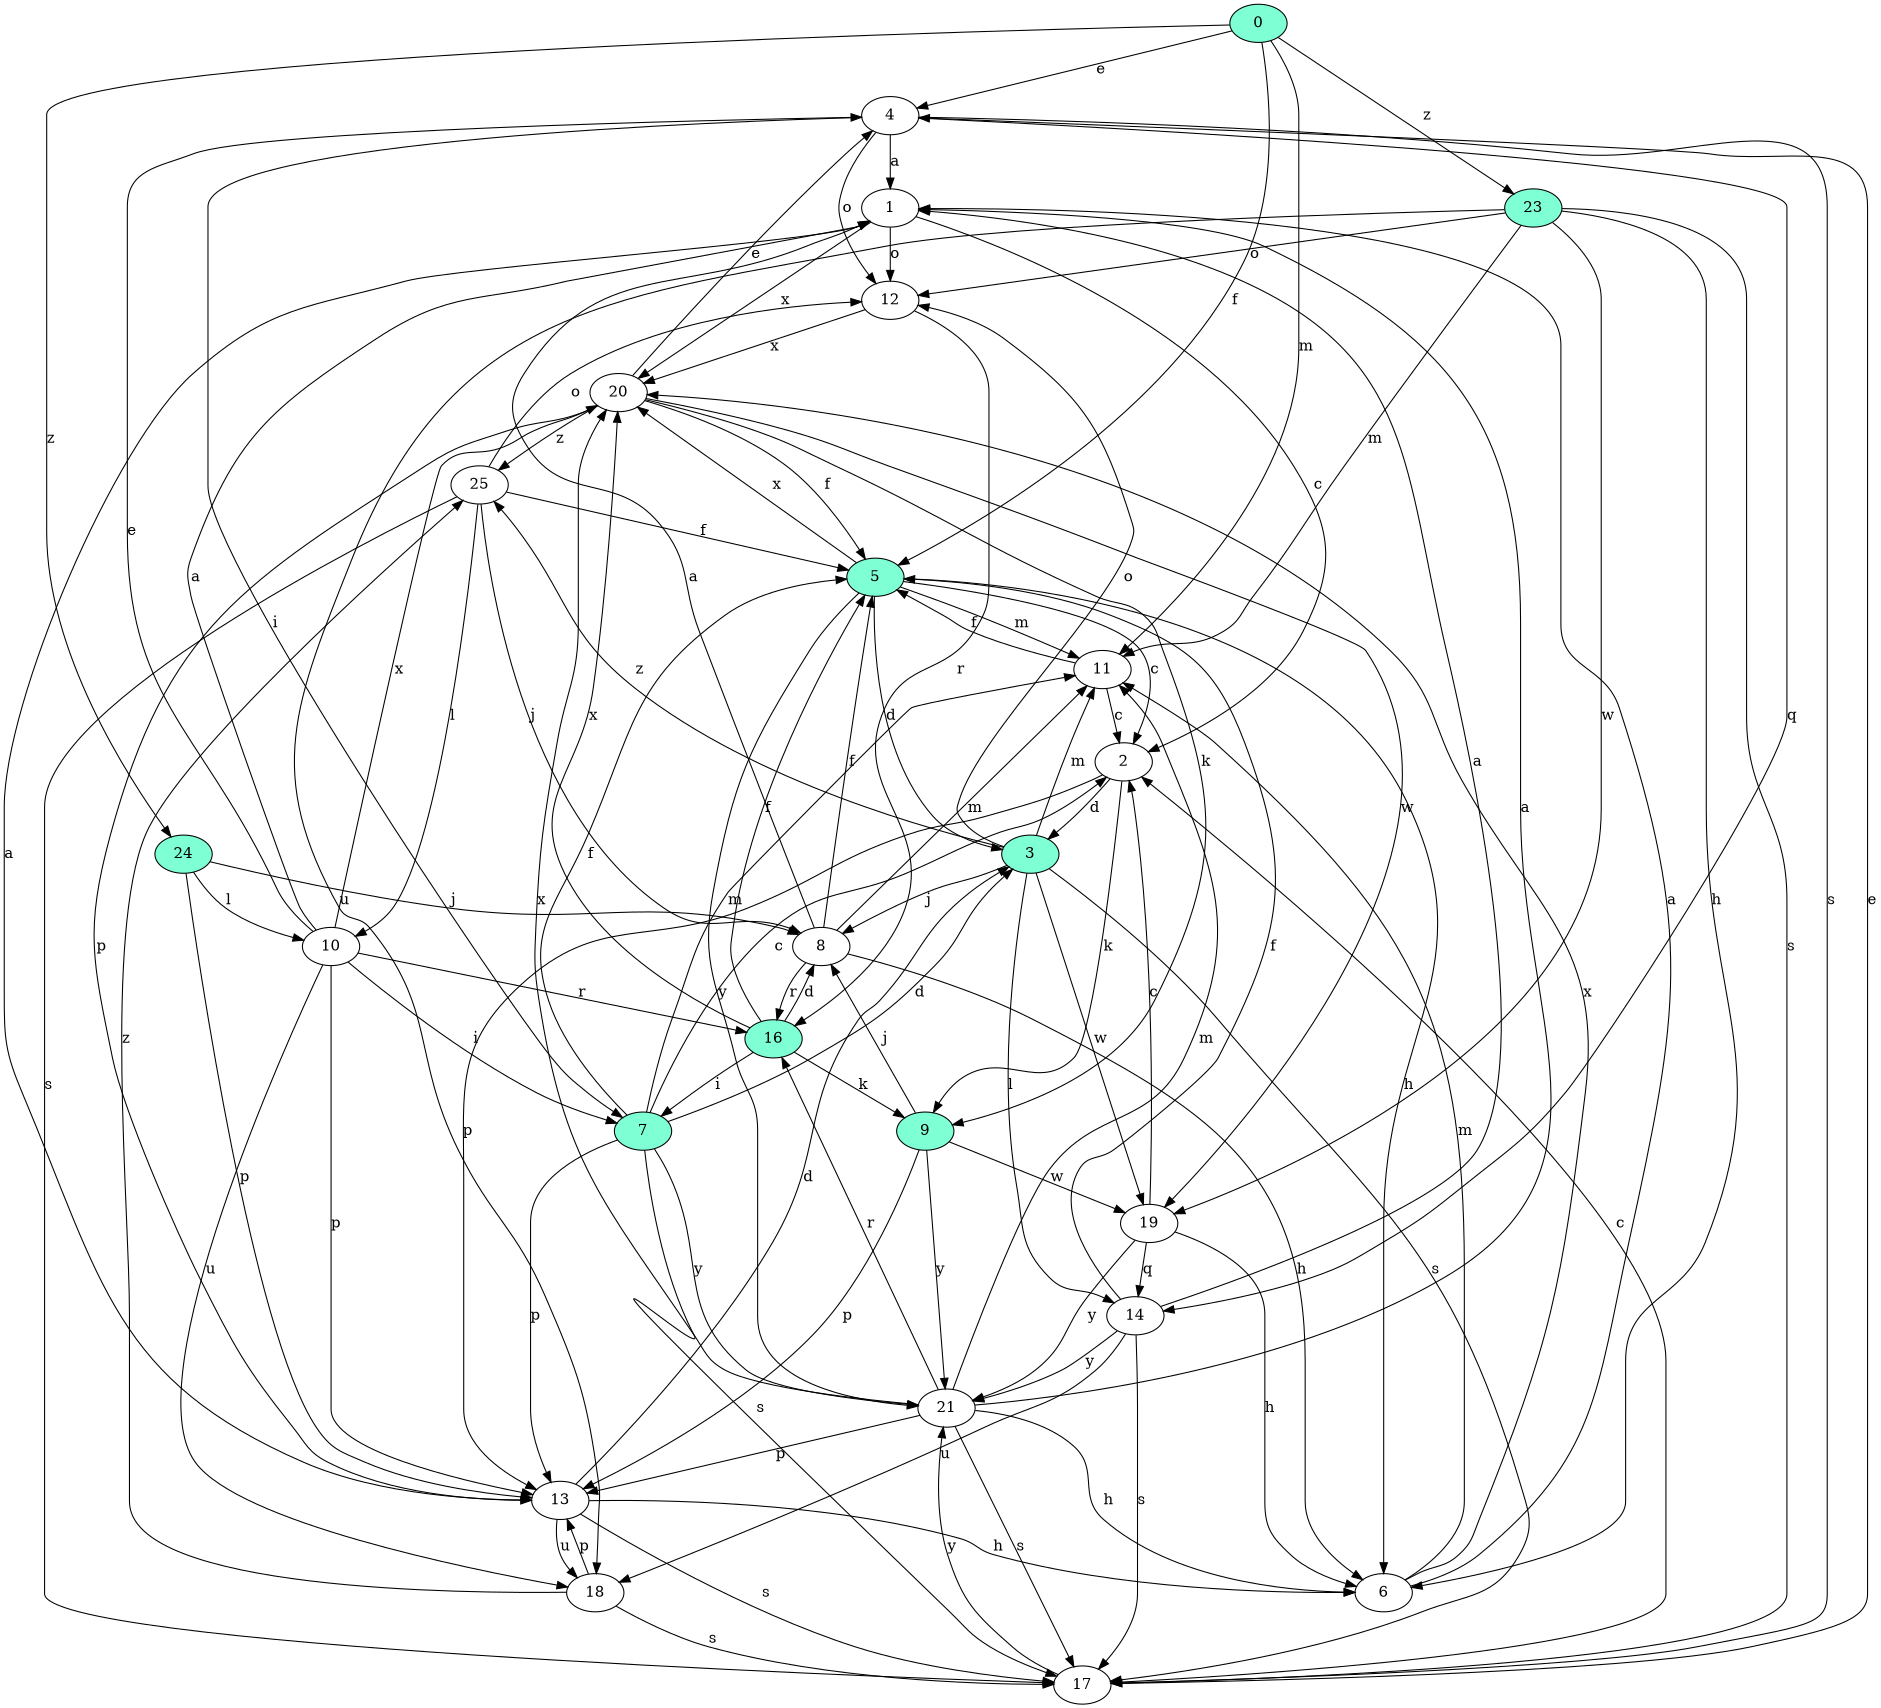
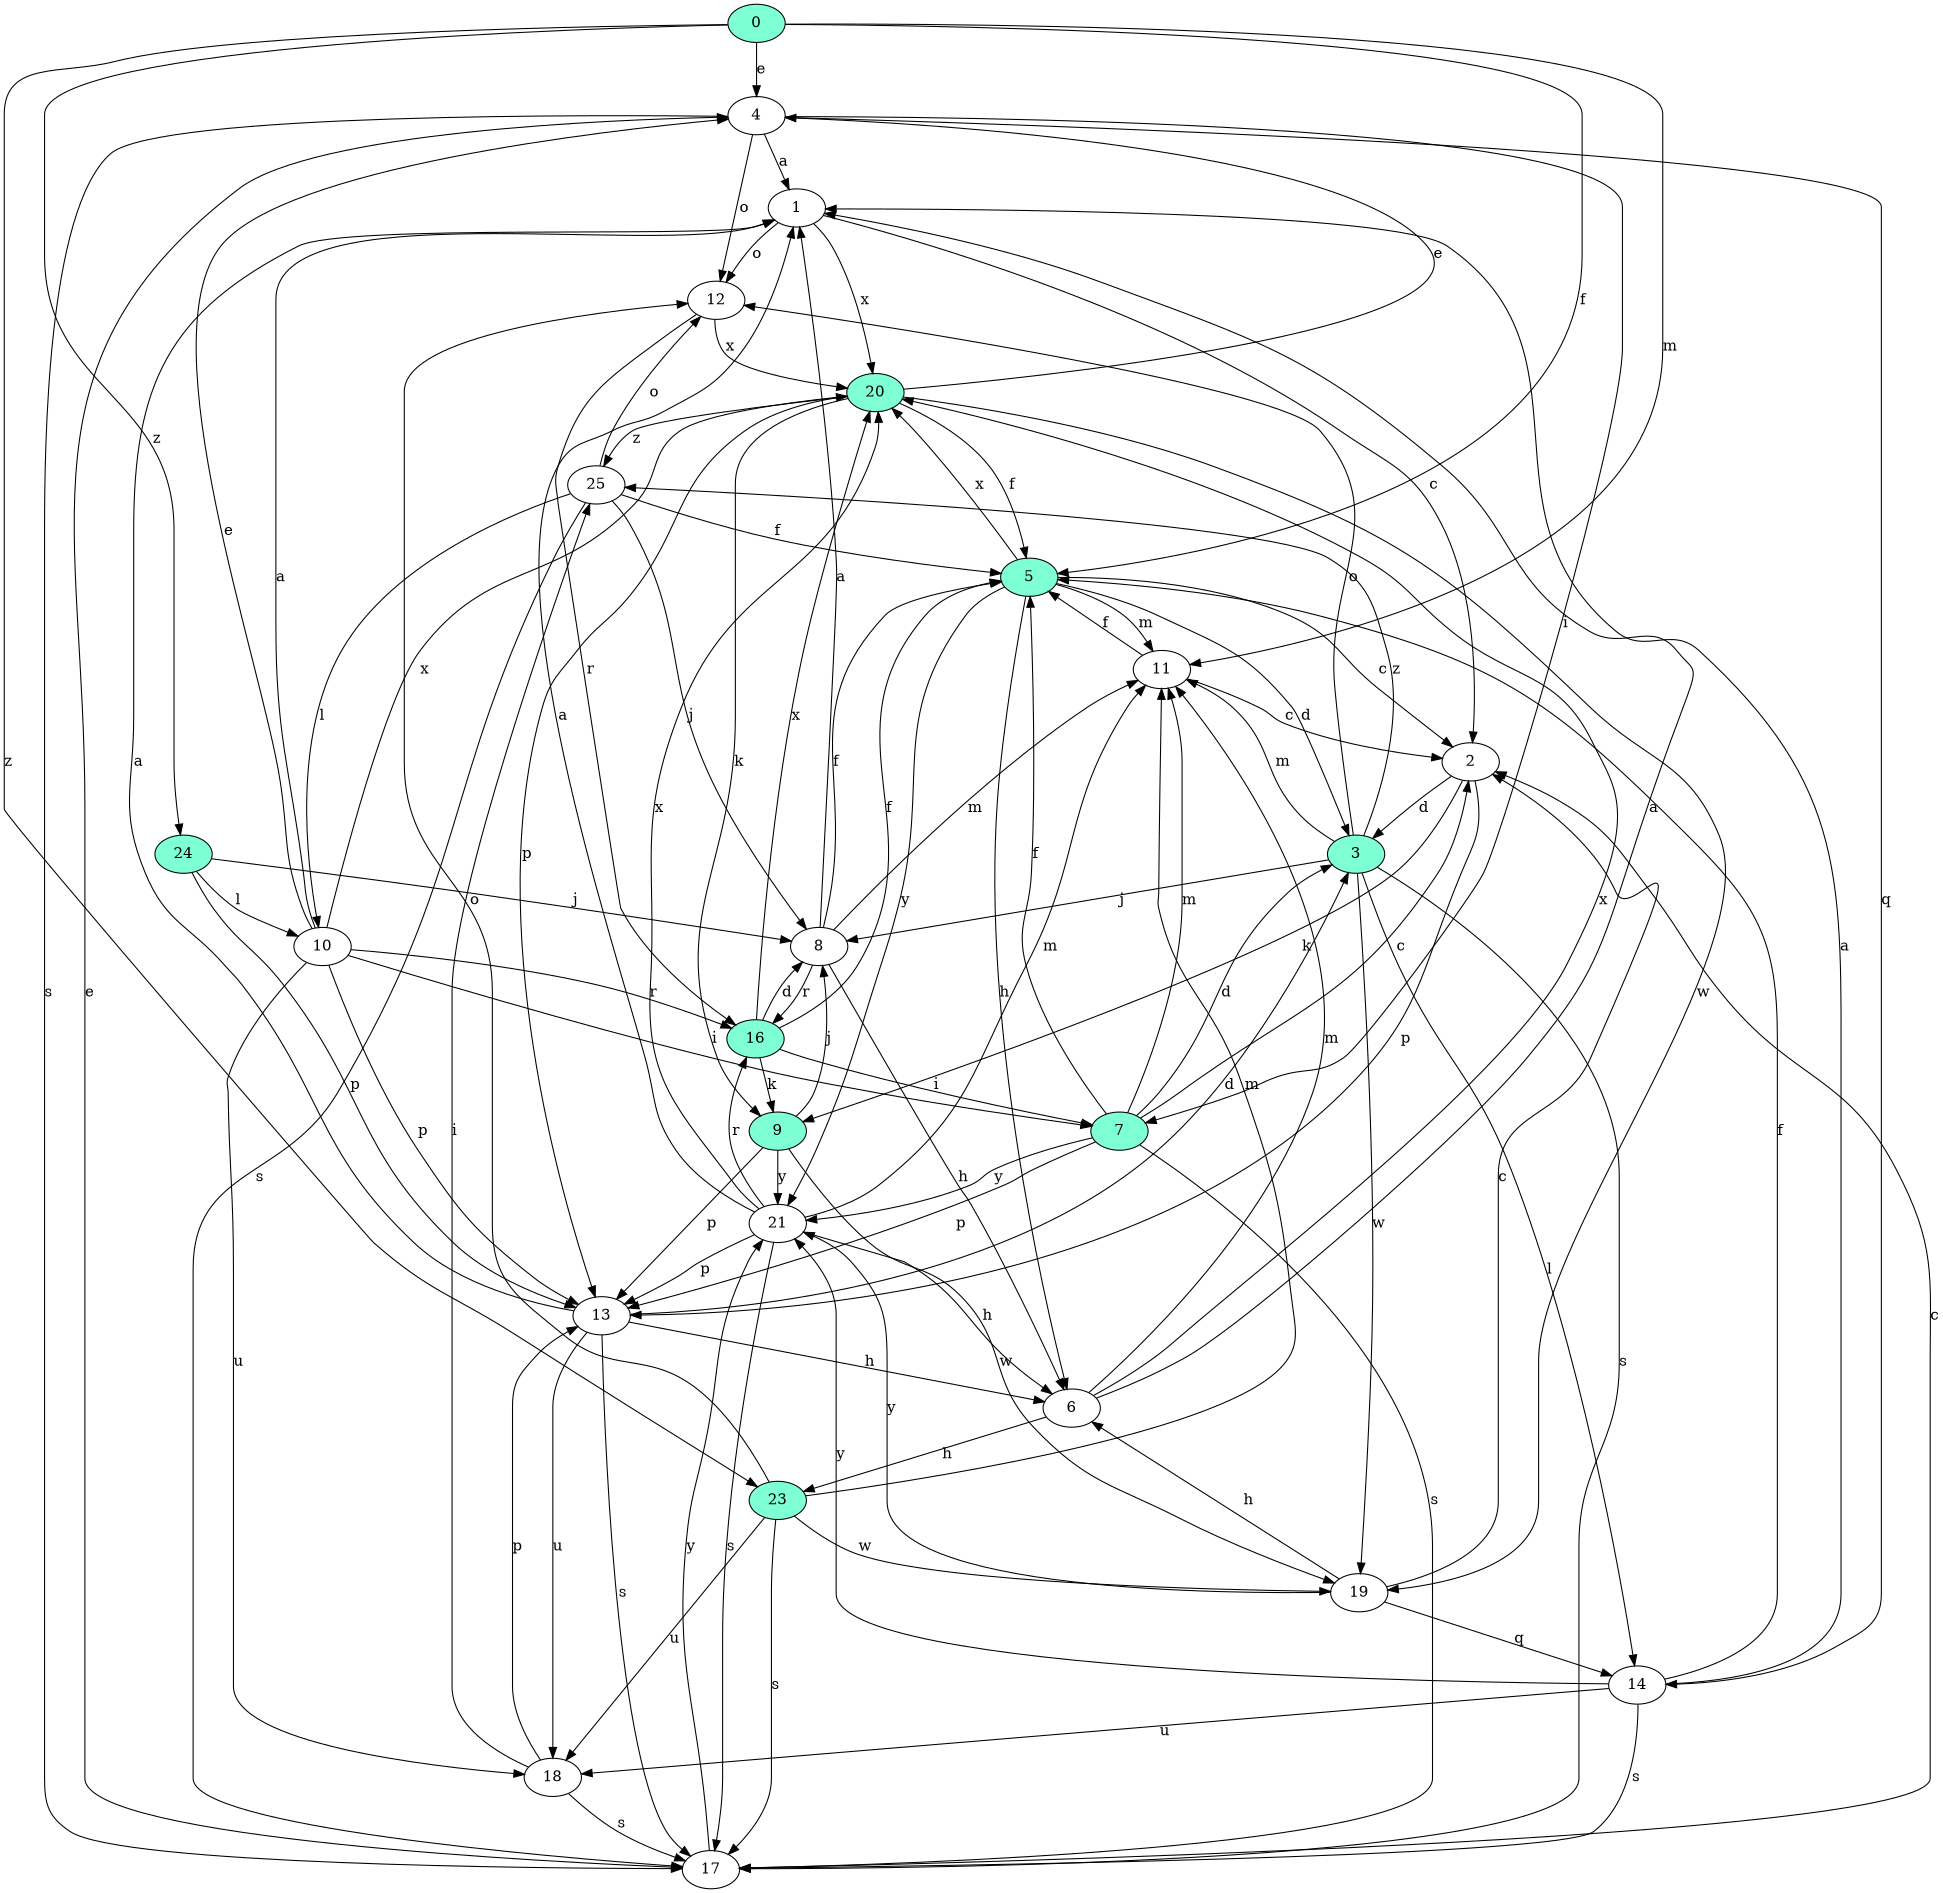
(619, 393) -> (875, 393)
(1717, 939) -> (930, 1453)
(126, 1039) -> (455, 1131)
